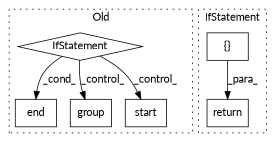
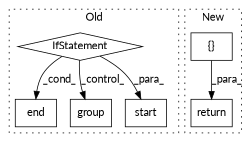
(233, 18) -> (213, 18)
(156, 80) -> (149, 80)
